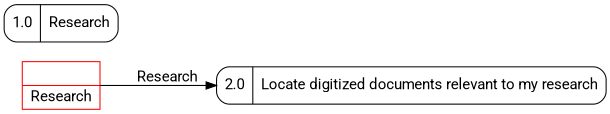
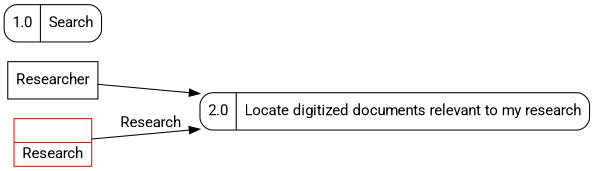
(79, 23) -> (71, 23)
none -> (53, 80)
